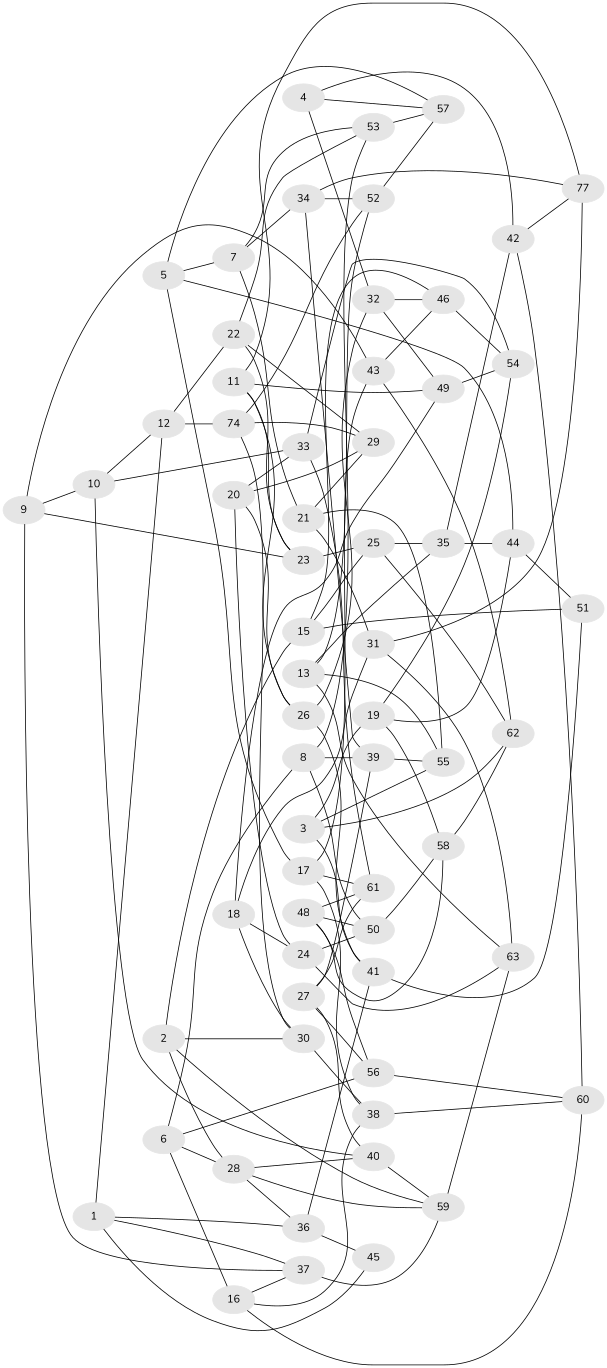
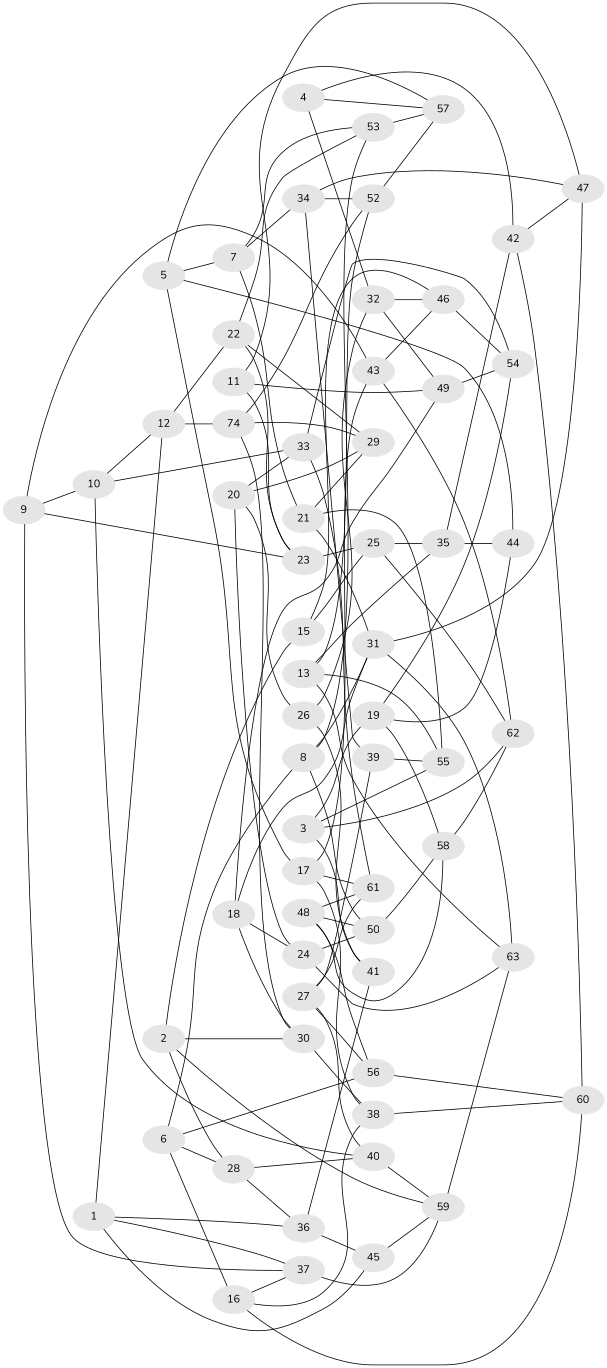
(583, 189) -> (583, 189)
(270, 541) -> none
(583, 609) -> none
(339, 758) -> (345, 704)
(336, 1200) -> (408, 1233)
